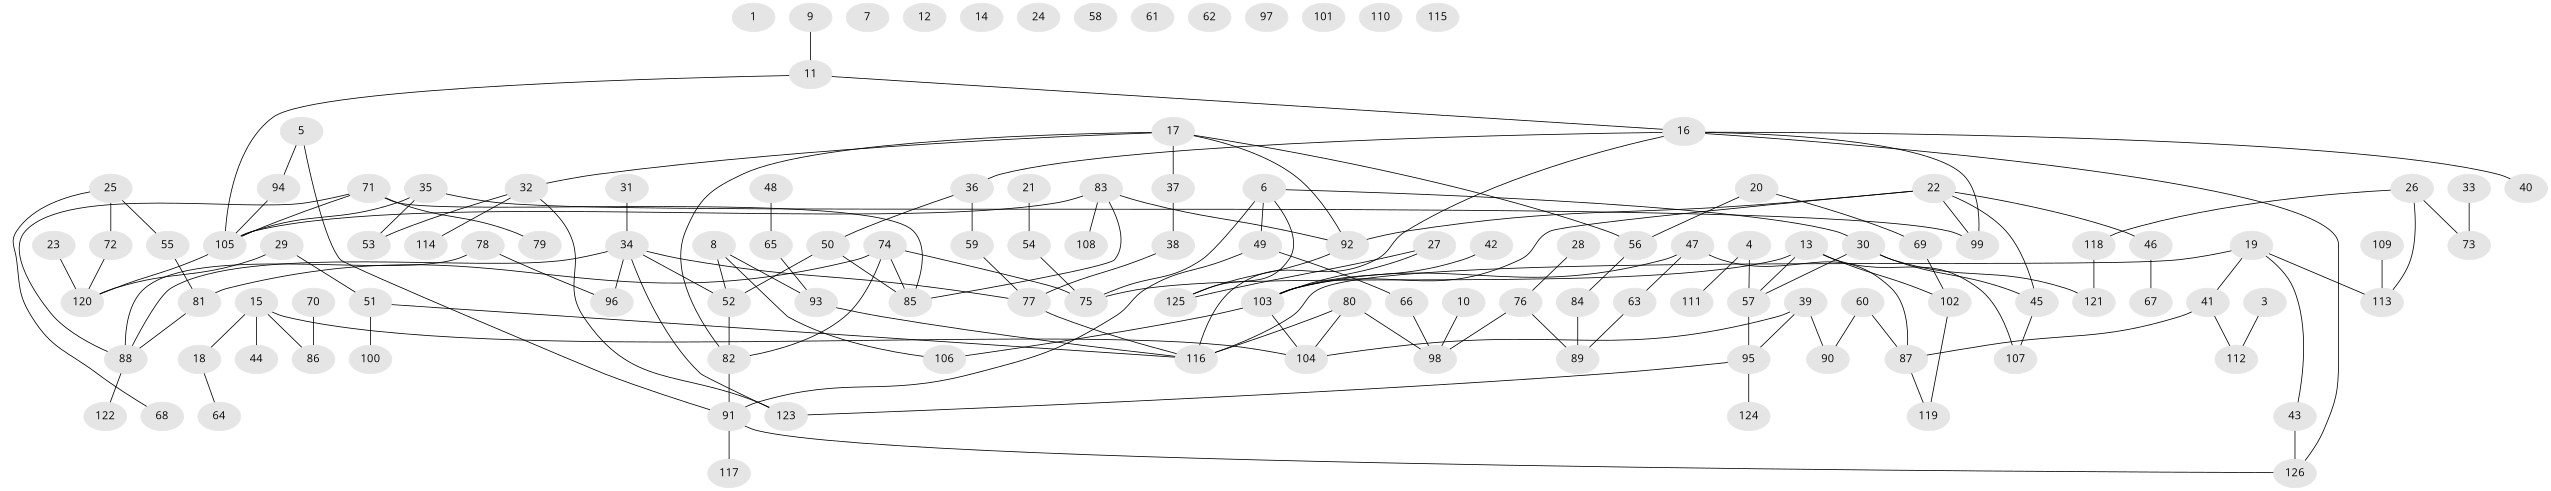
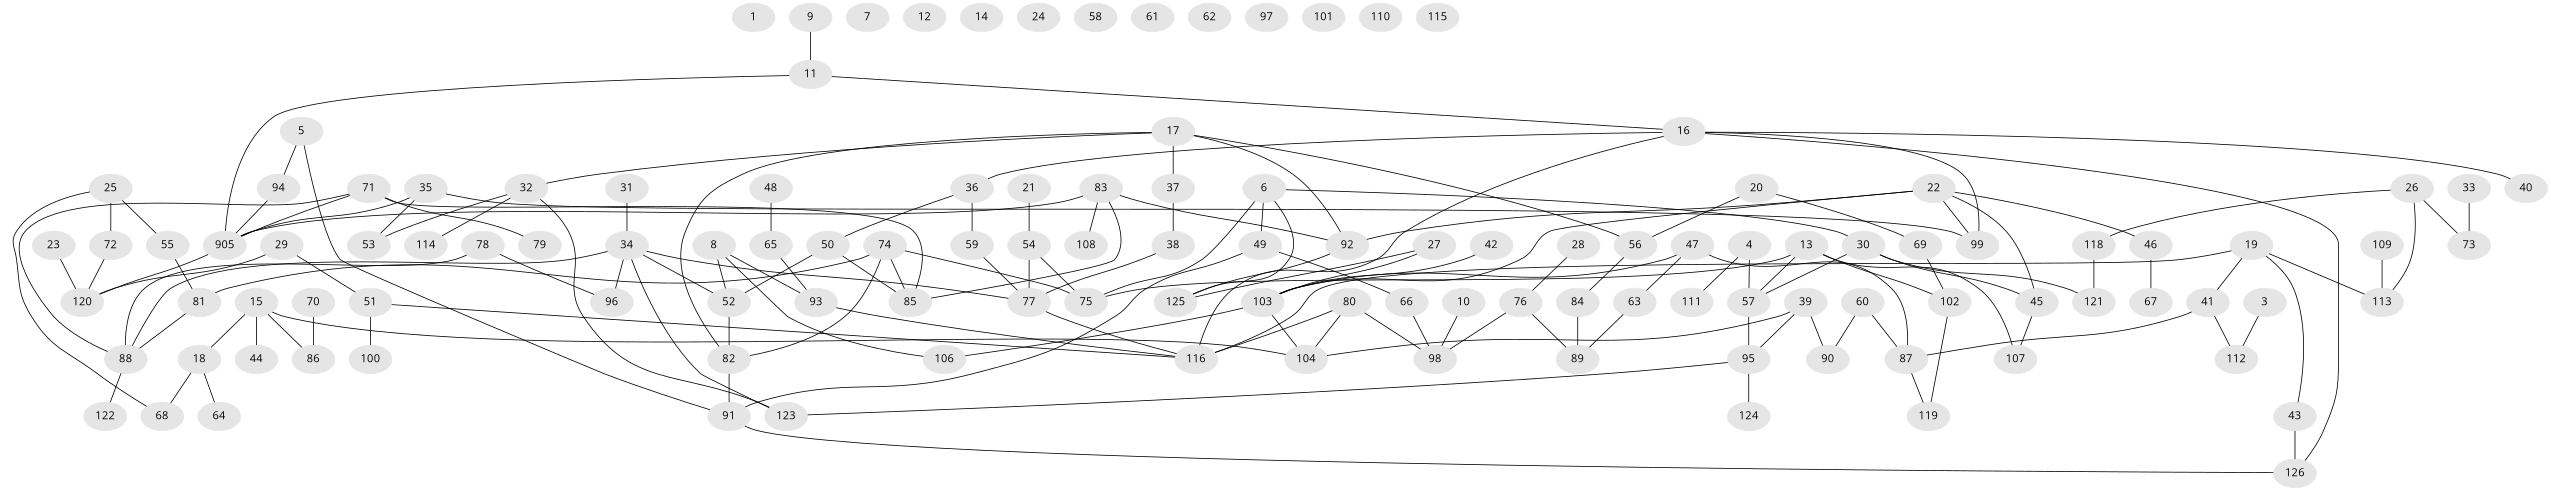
(225, 245) -> (225, 245)
none -> (1029, 274)
none -> (181, 388)
(729, 473) -> none
